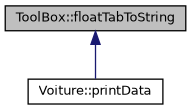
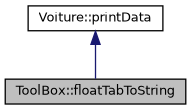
(96, 62) -> (96, 62)
